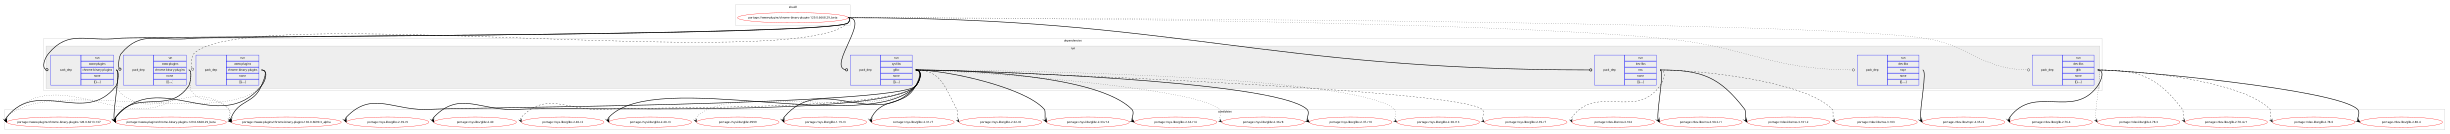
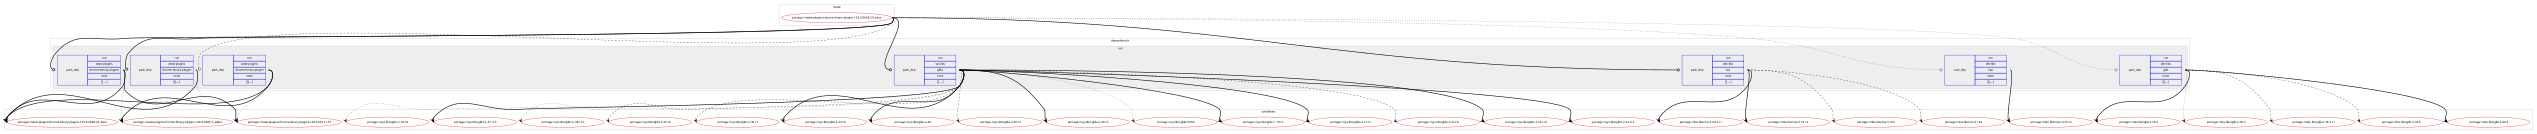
none -> (650, 122)
